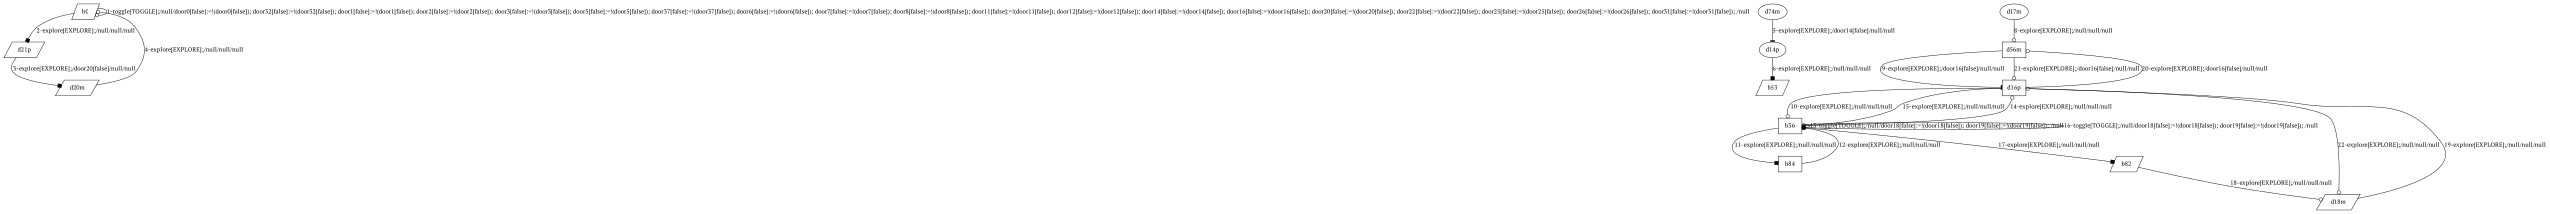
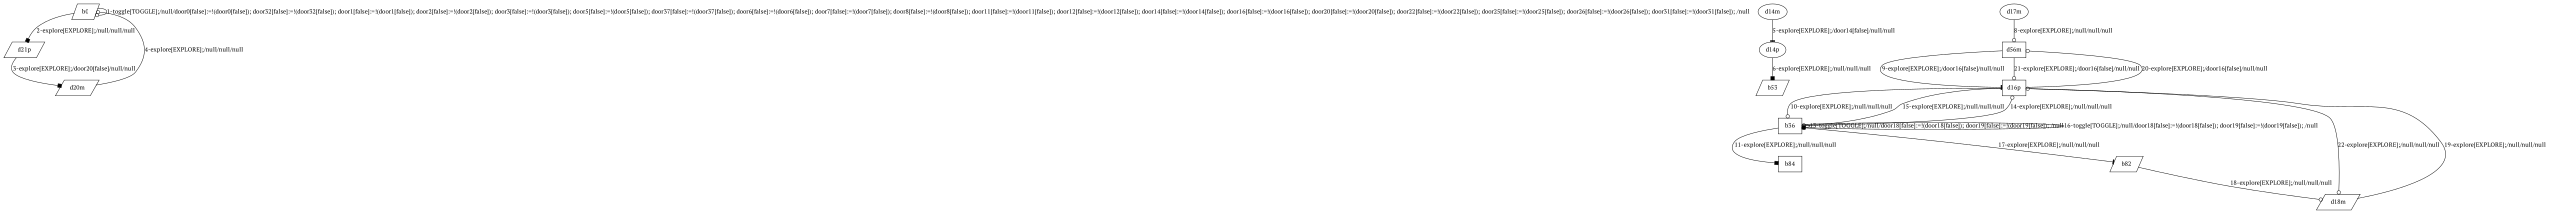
(1773, 12) -> (1773, 12)
(1957, 143) -> (1957, 143)
(1837, 146) -> none
